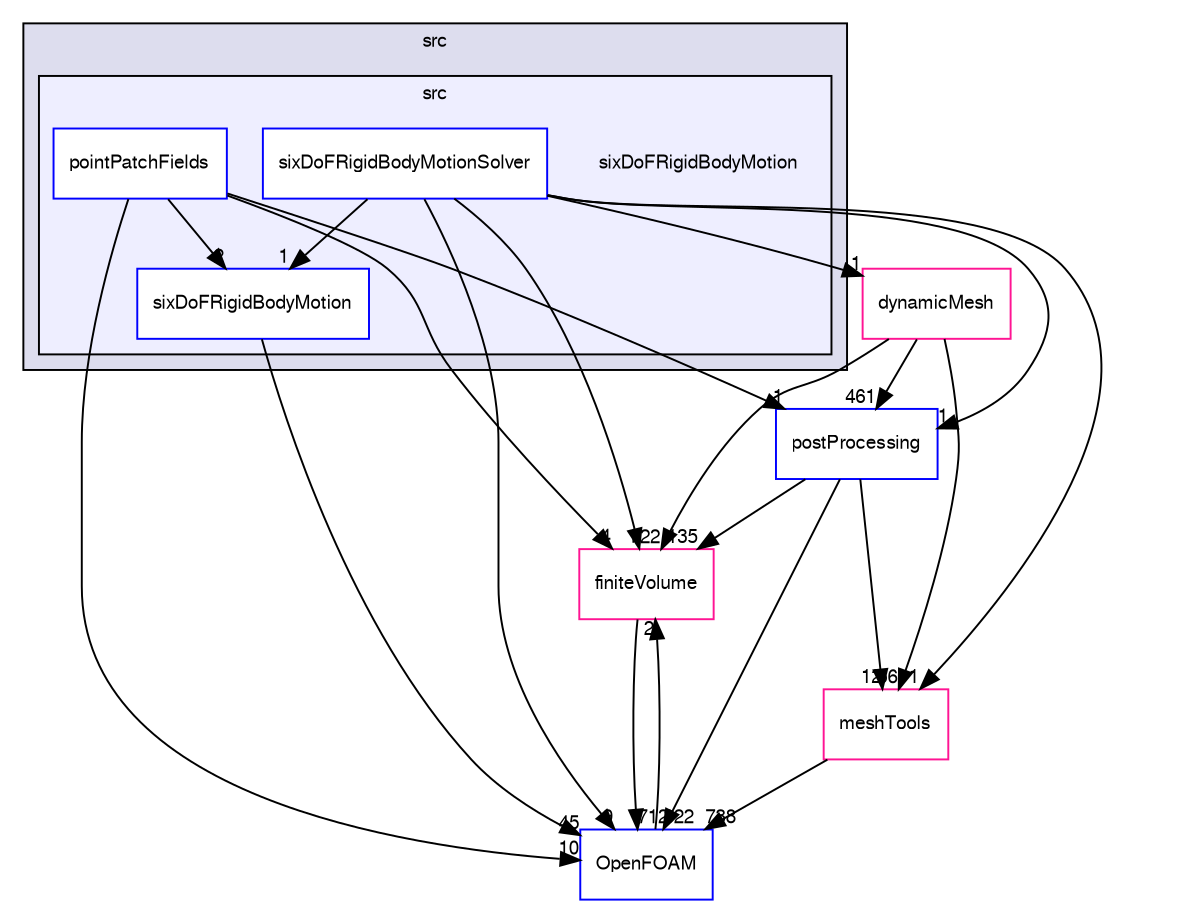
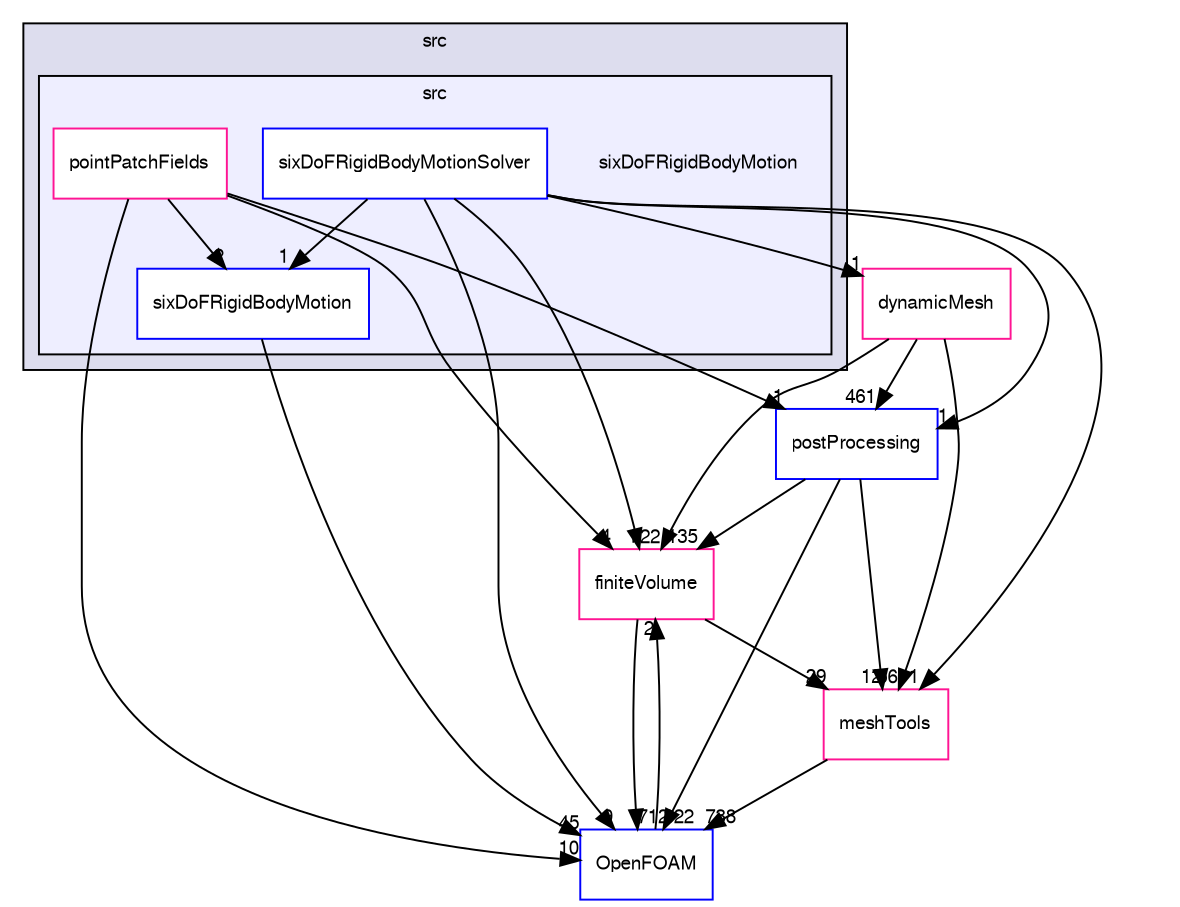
(140, 164) -> (140, 164)
none -> (765, 654)
